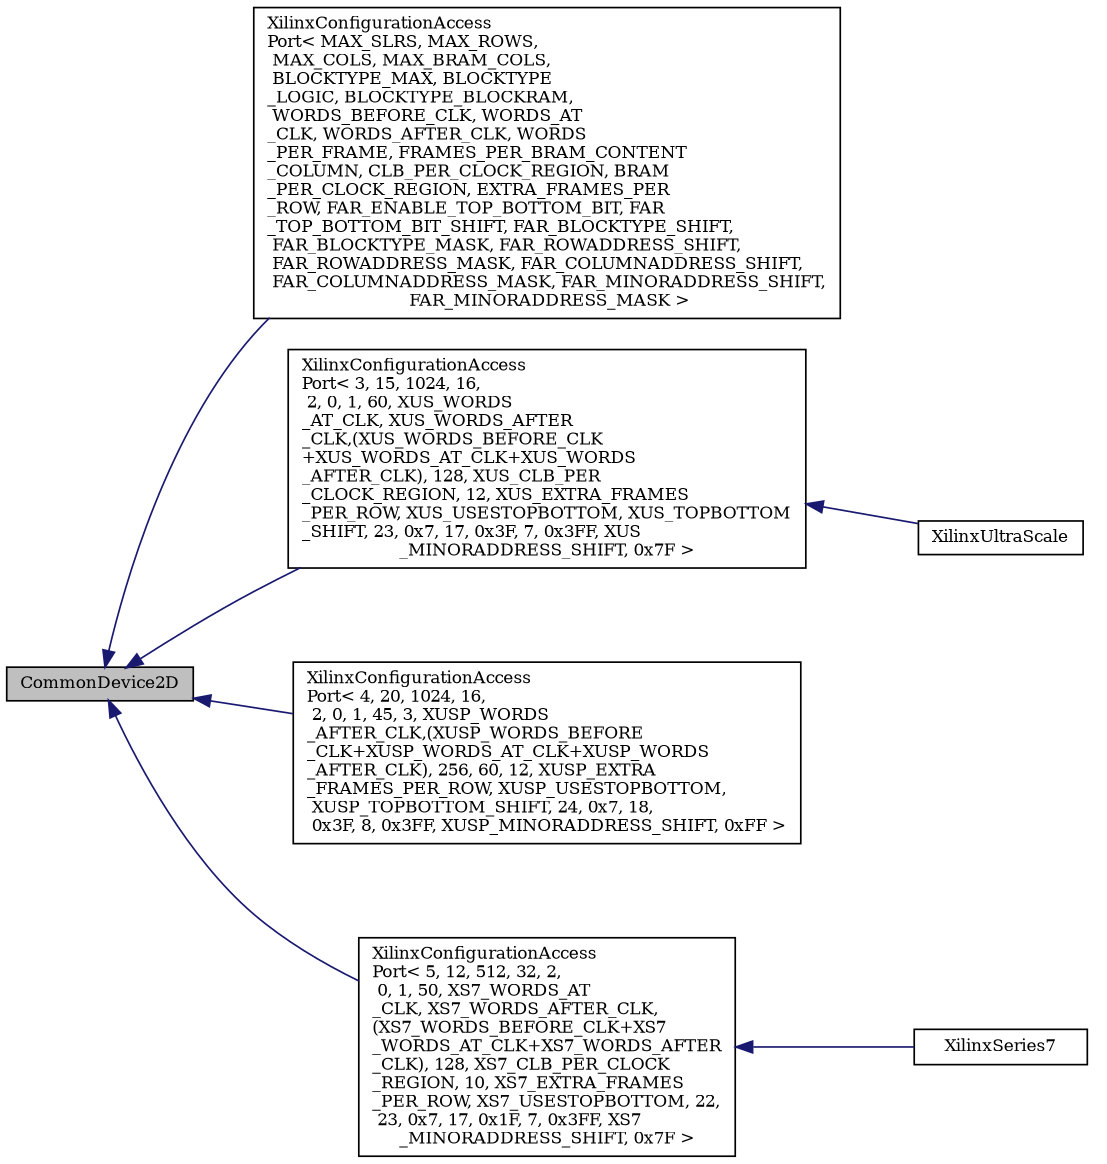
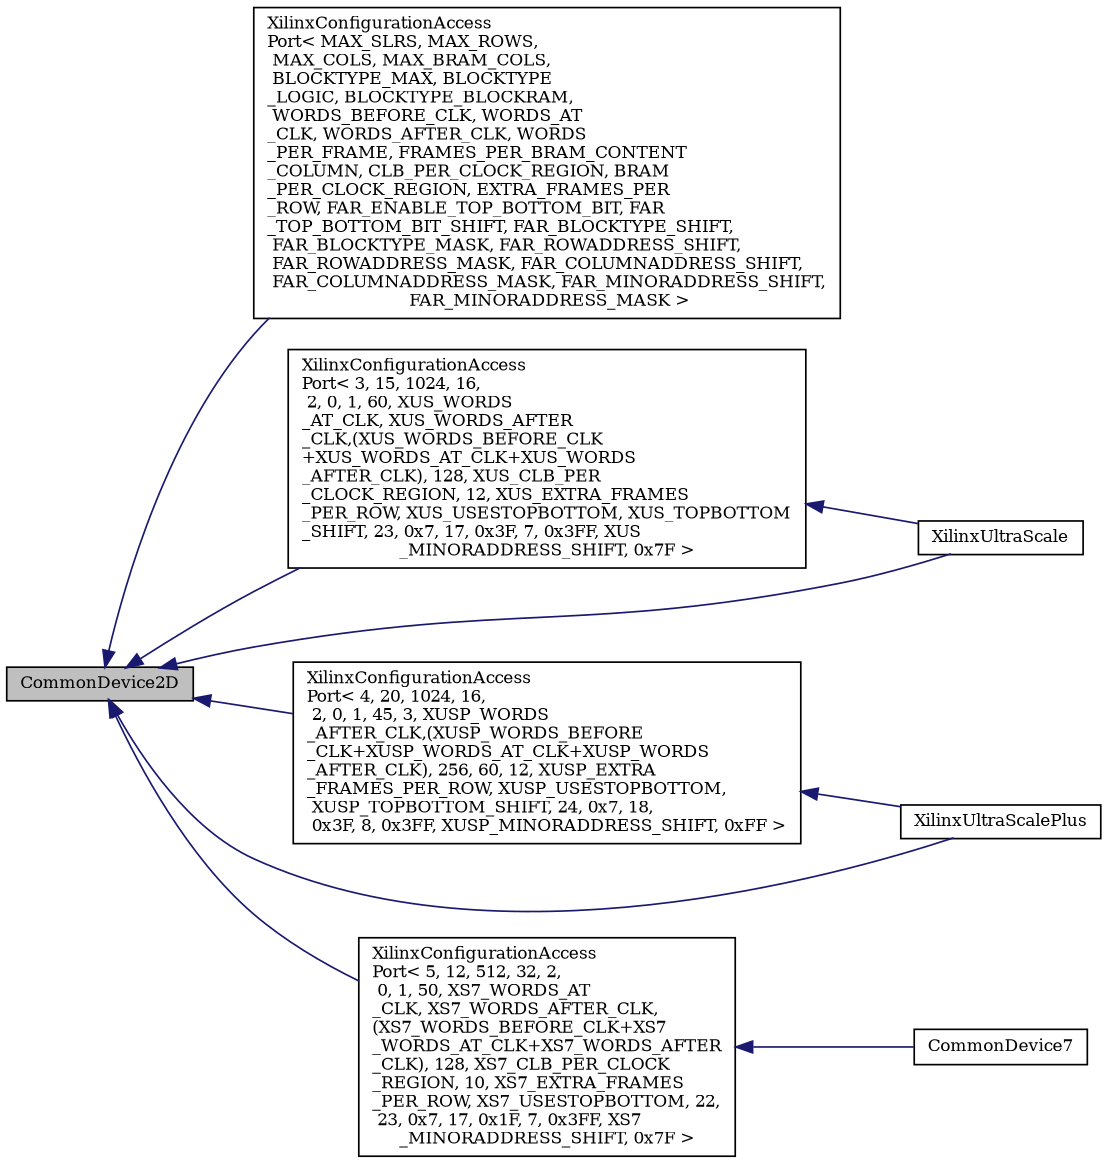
none -> (565, 616)
none -> (1001, 822)
(1001, 1047) -> (1001, 1047)
